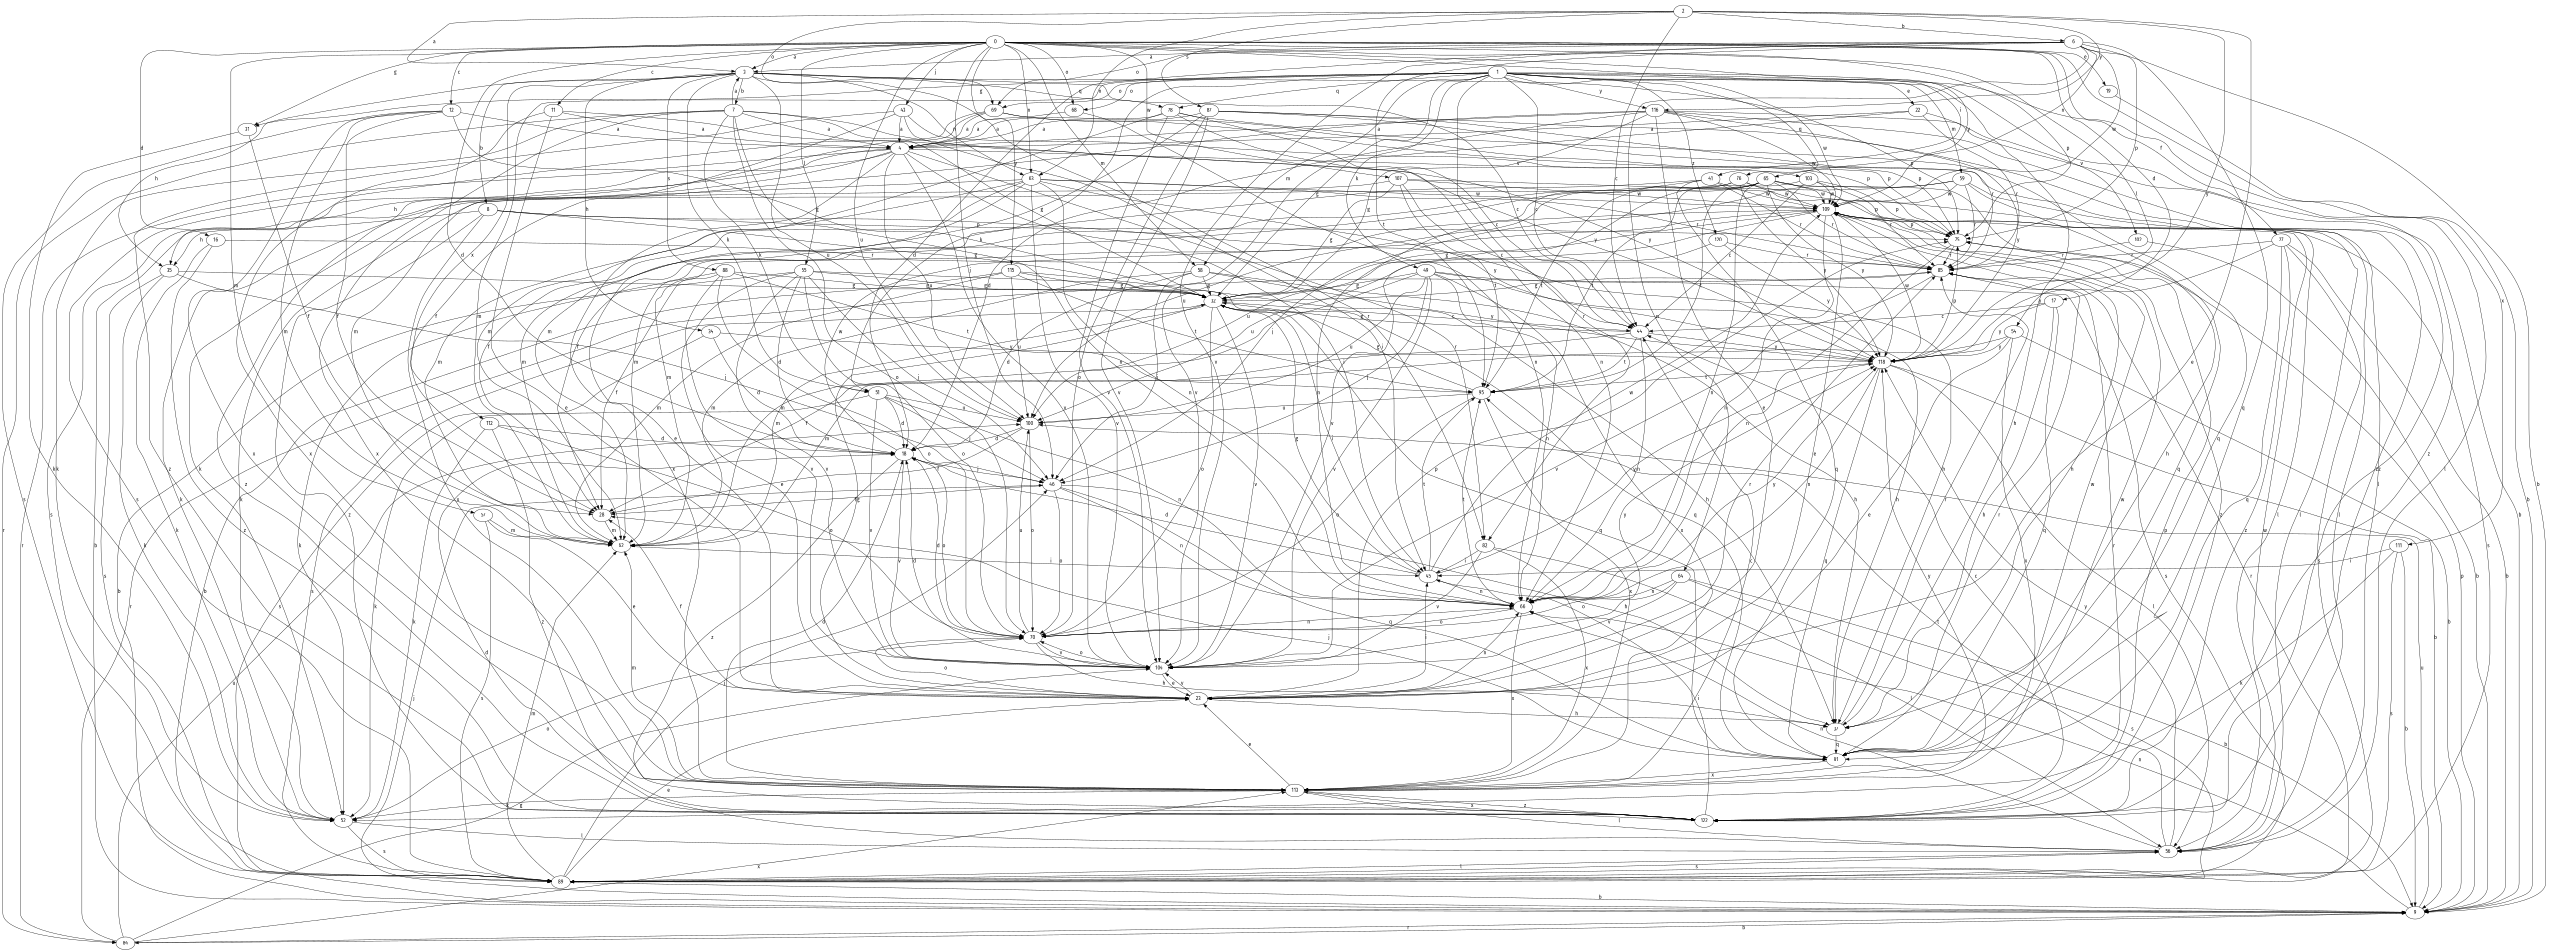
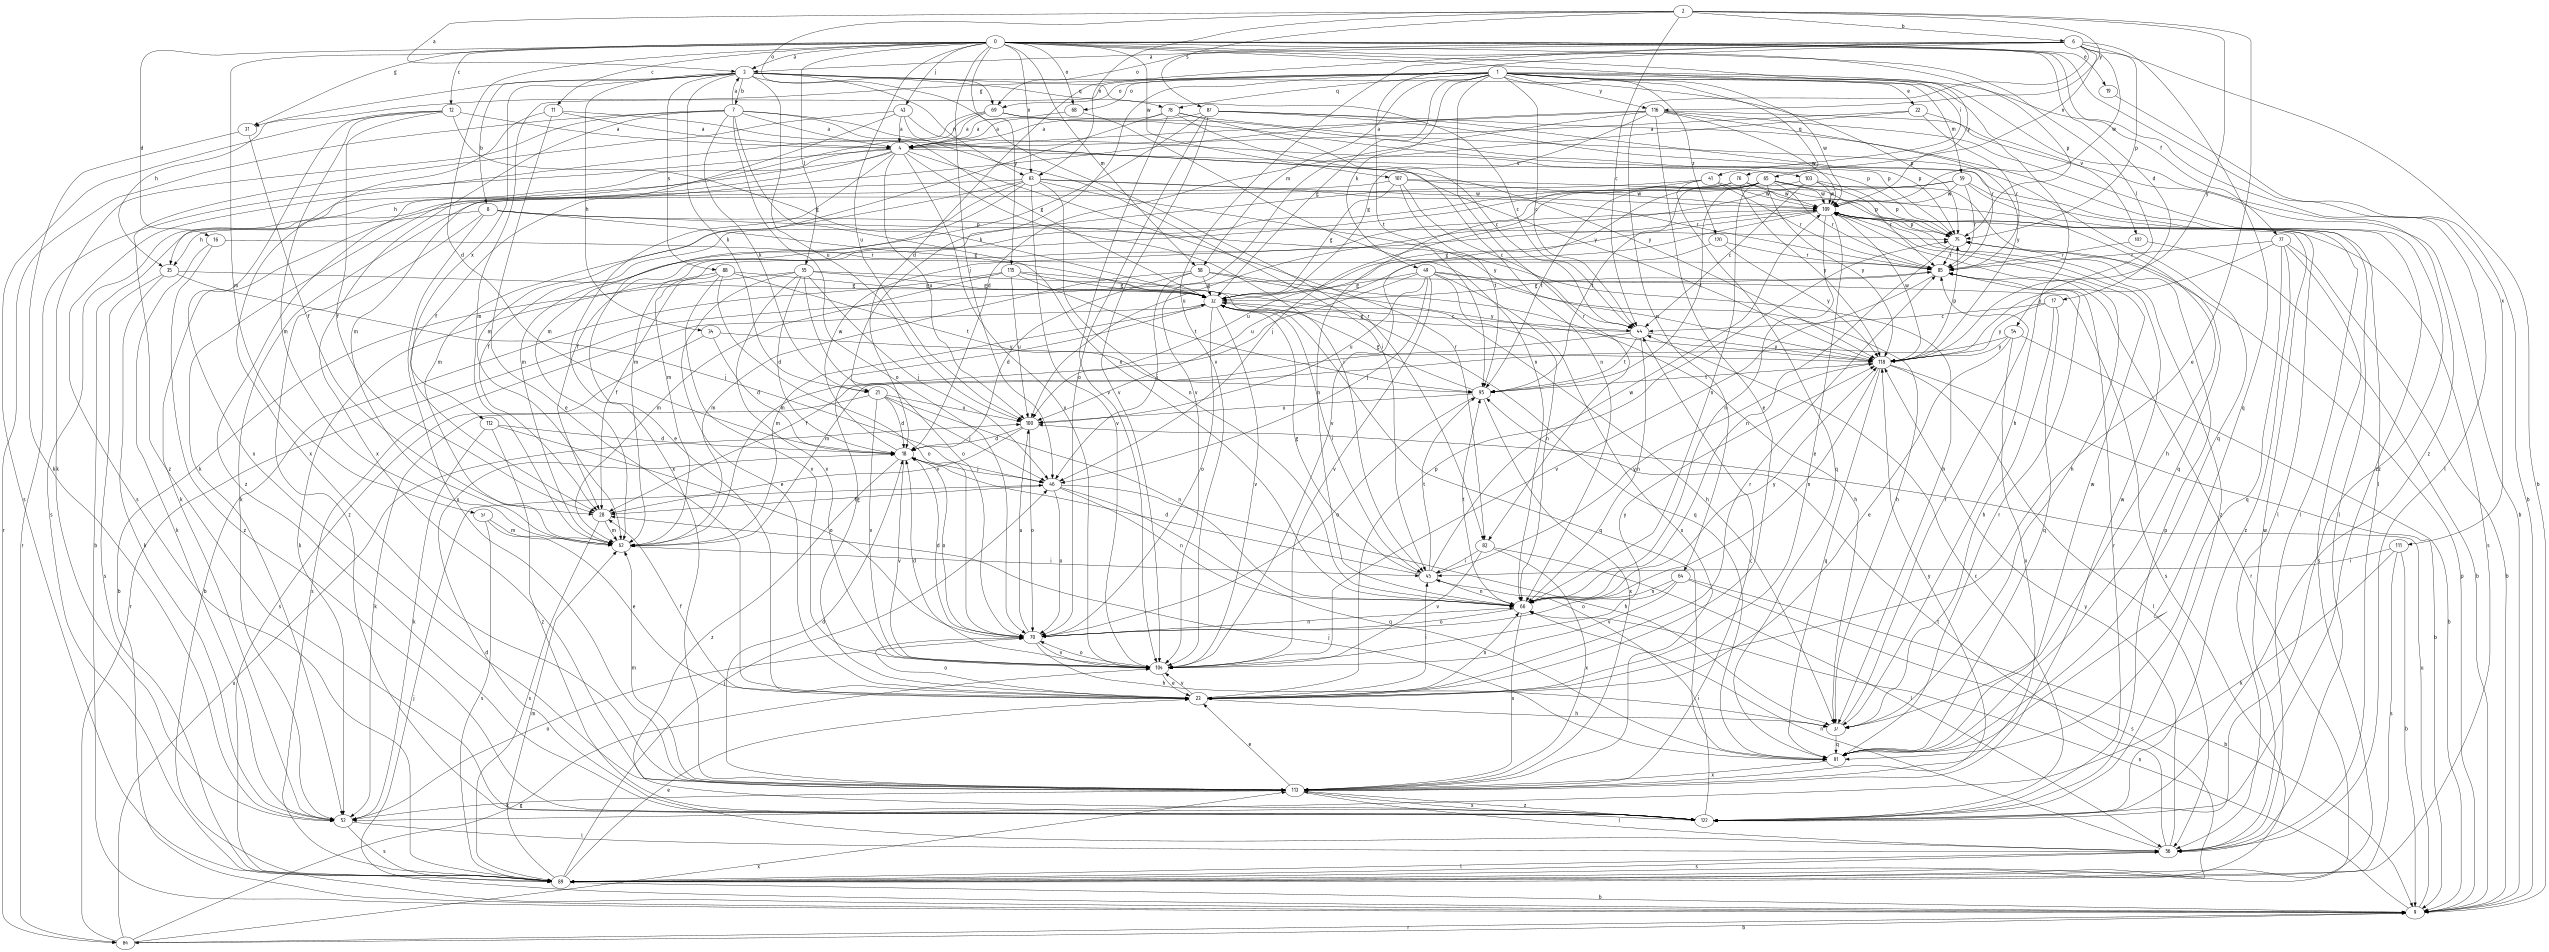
(878, 393) -> (878, 393)
(938, 469) -> (938, 469)
none -> (518, 726)
